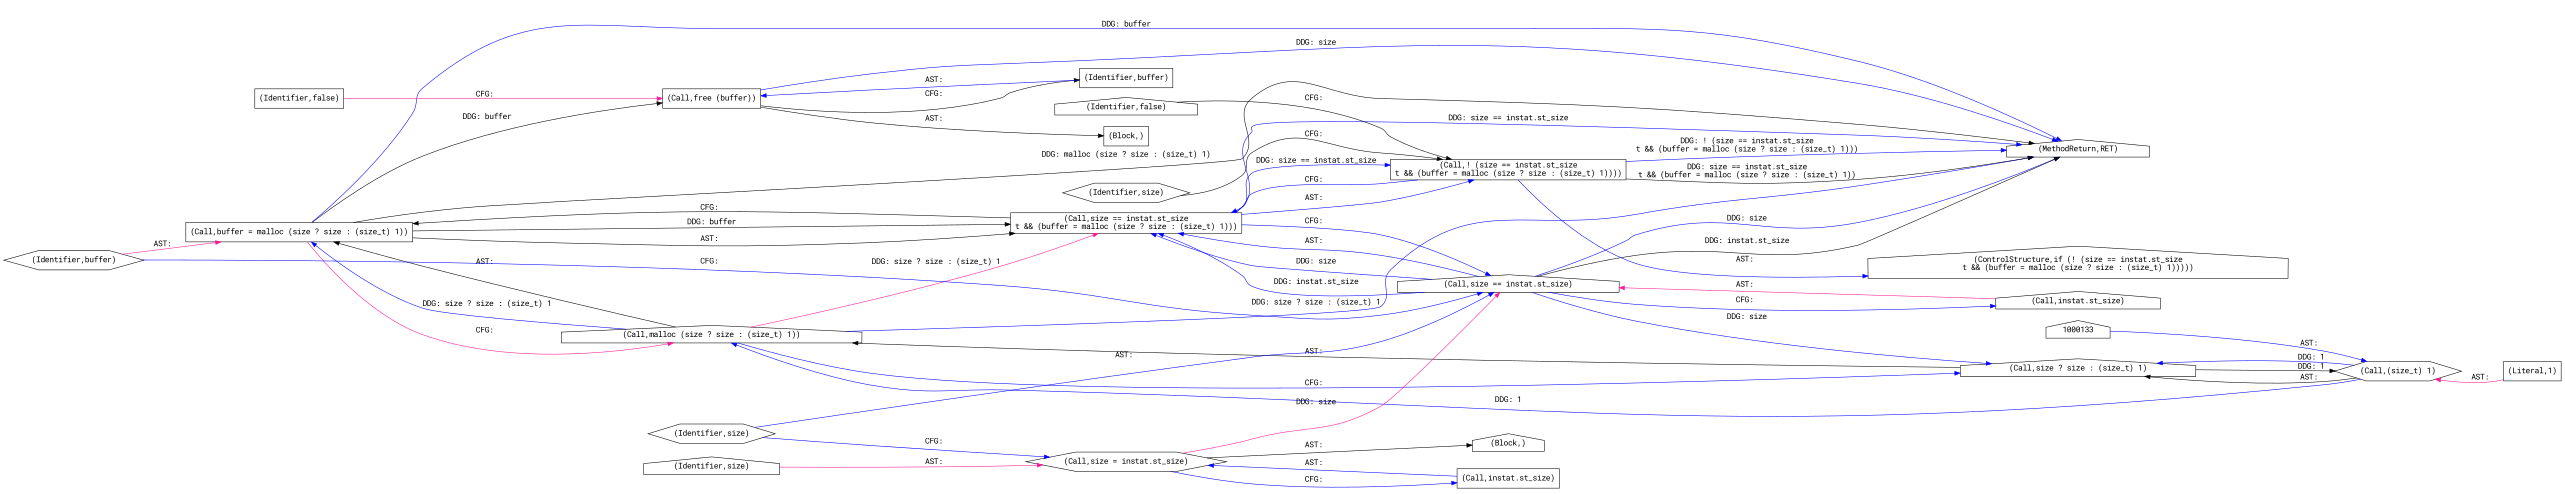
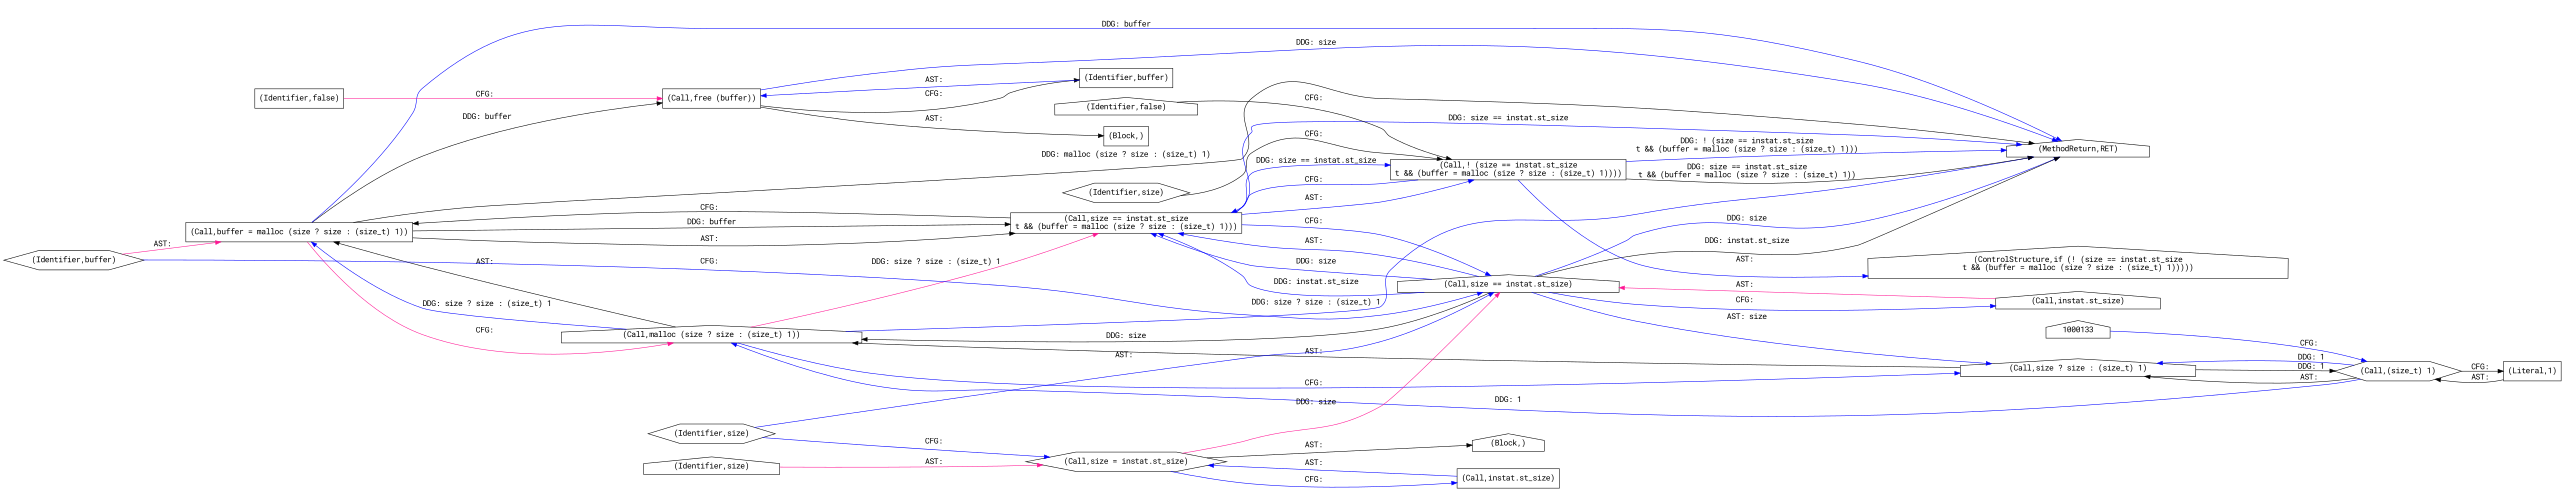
(1747, 317) -> (1747, 317)
none -> (1182, 341)
(2311, 343) -> (2311, 343)
none -> (2480, 371)
(2472, 383) -> (2472, 383)
